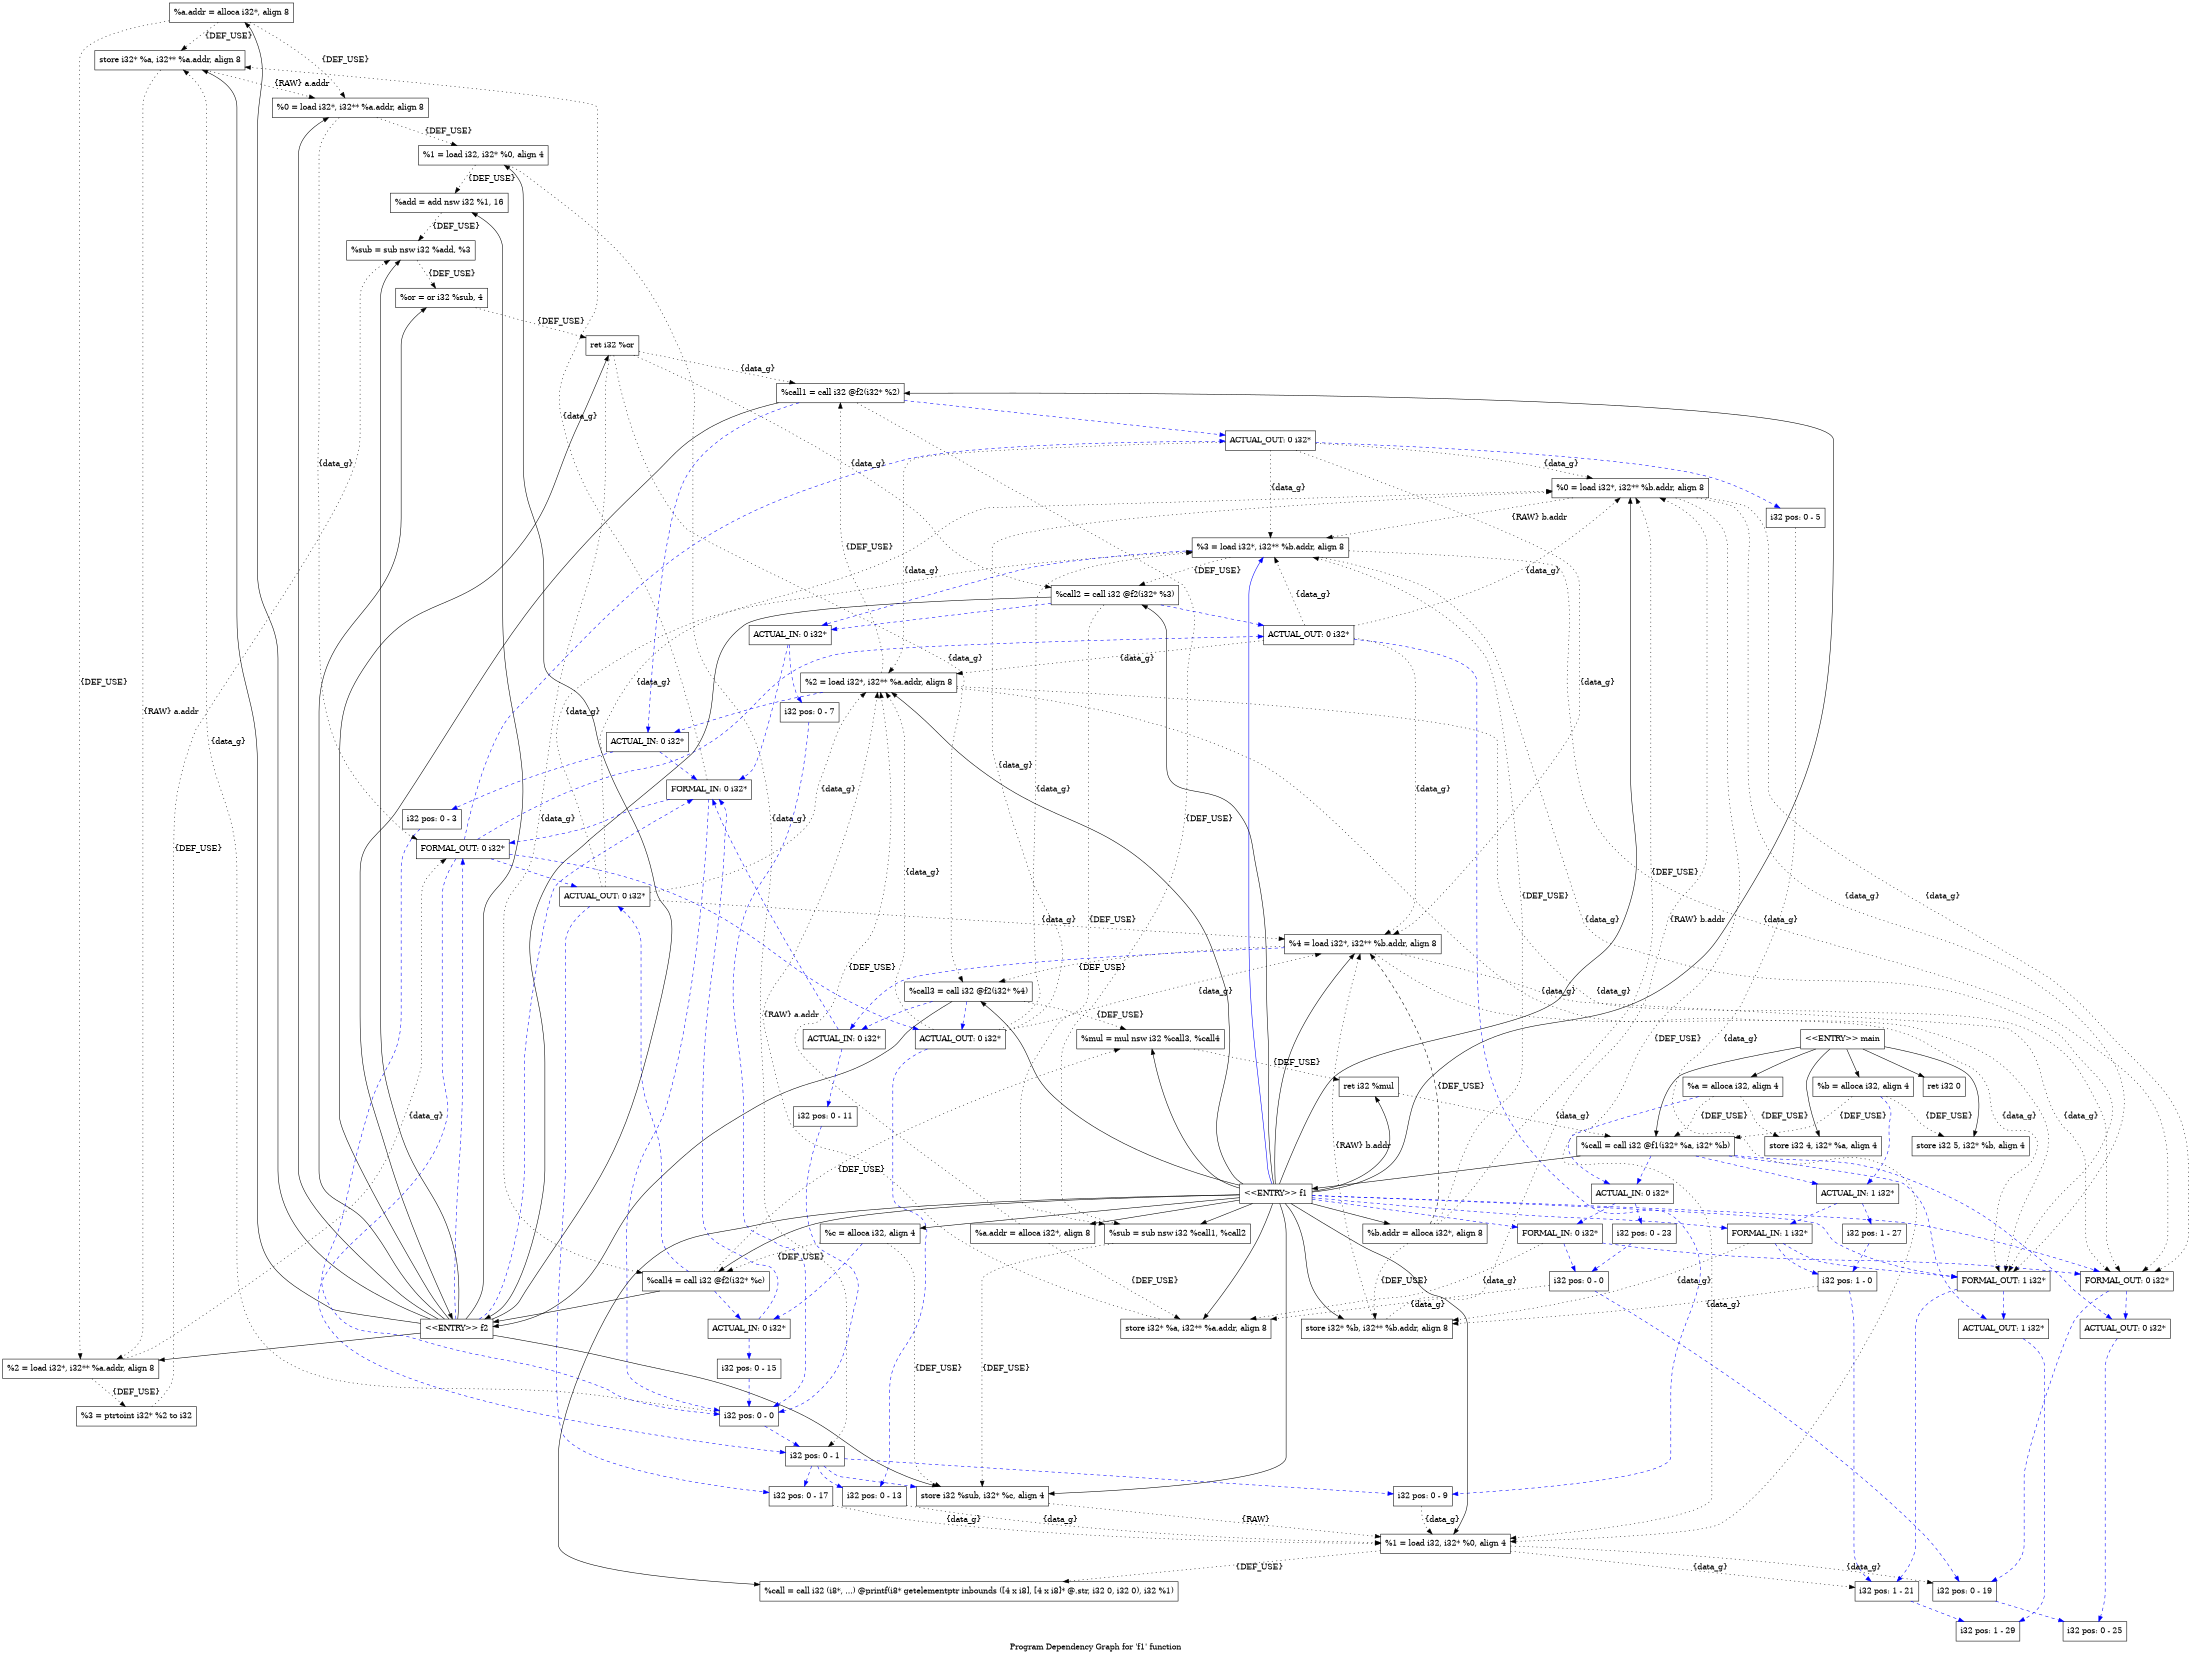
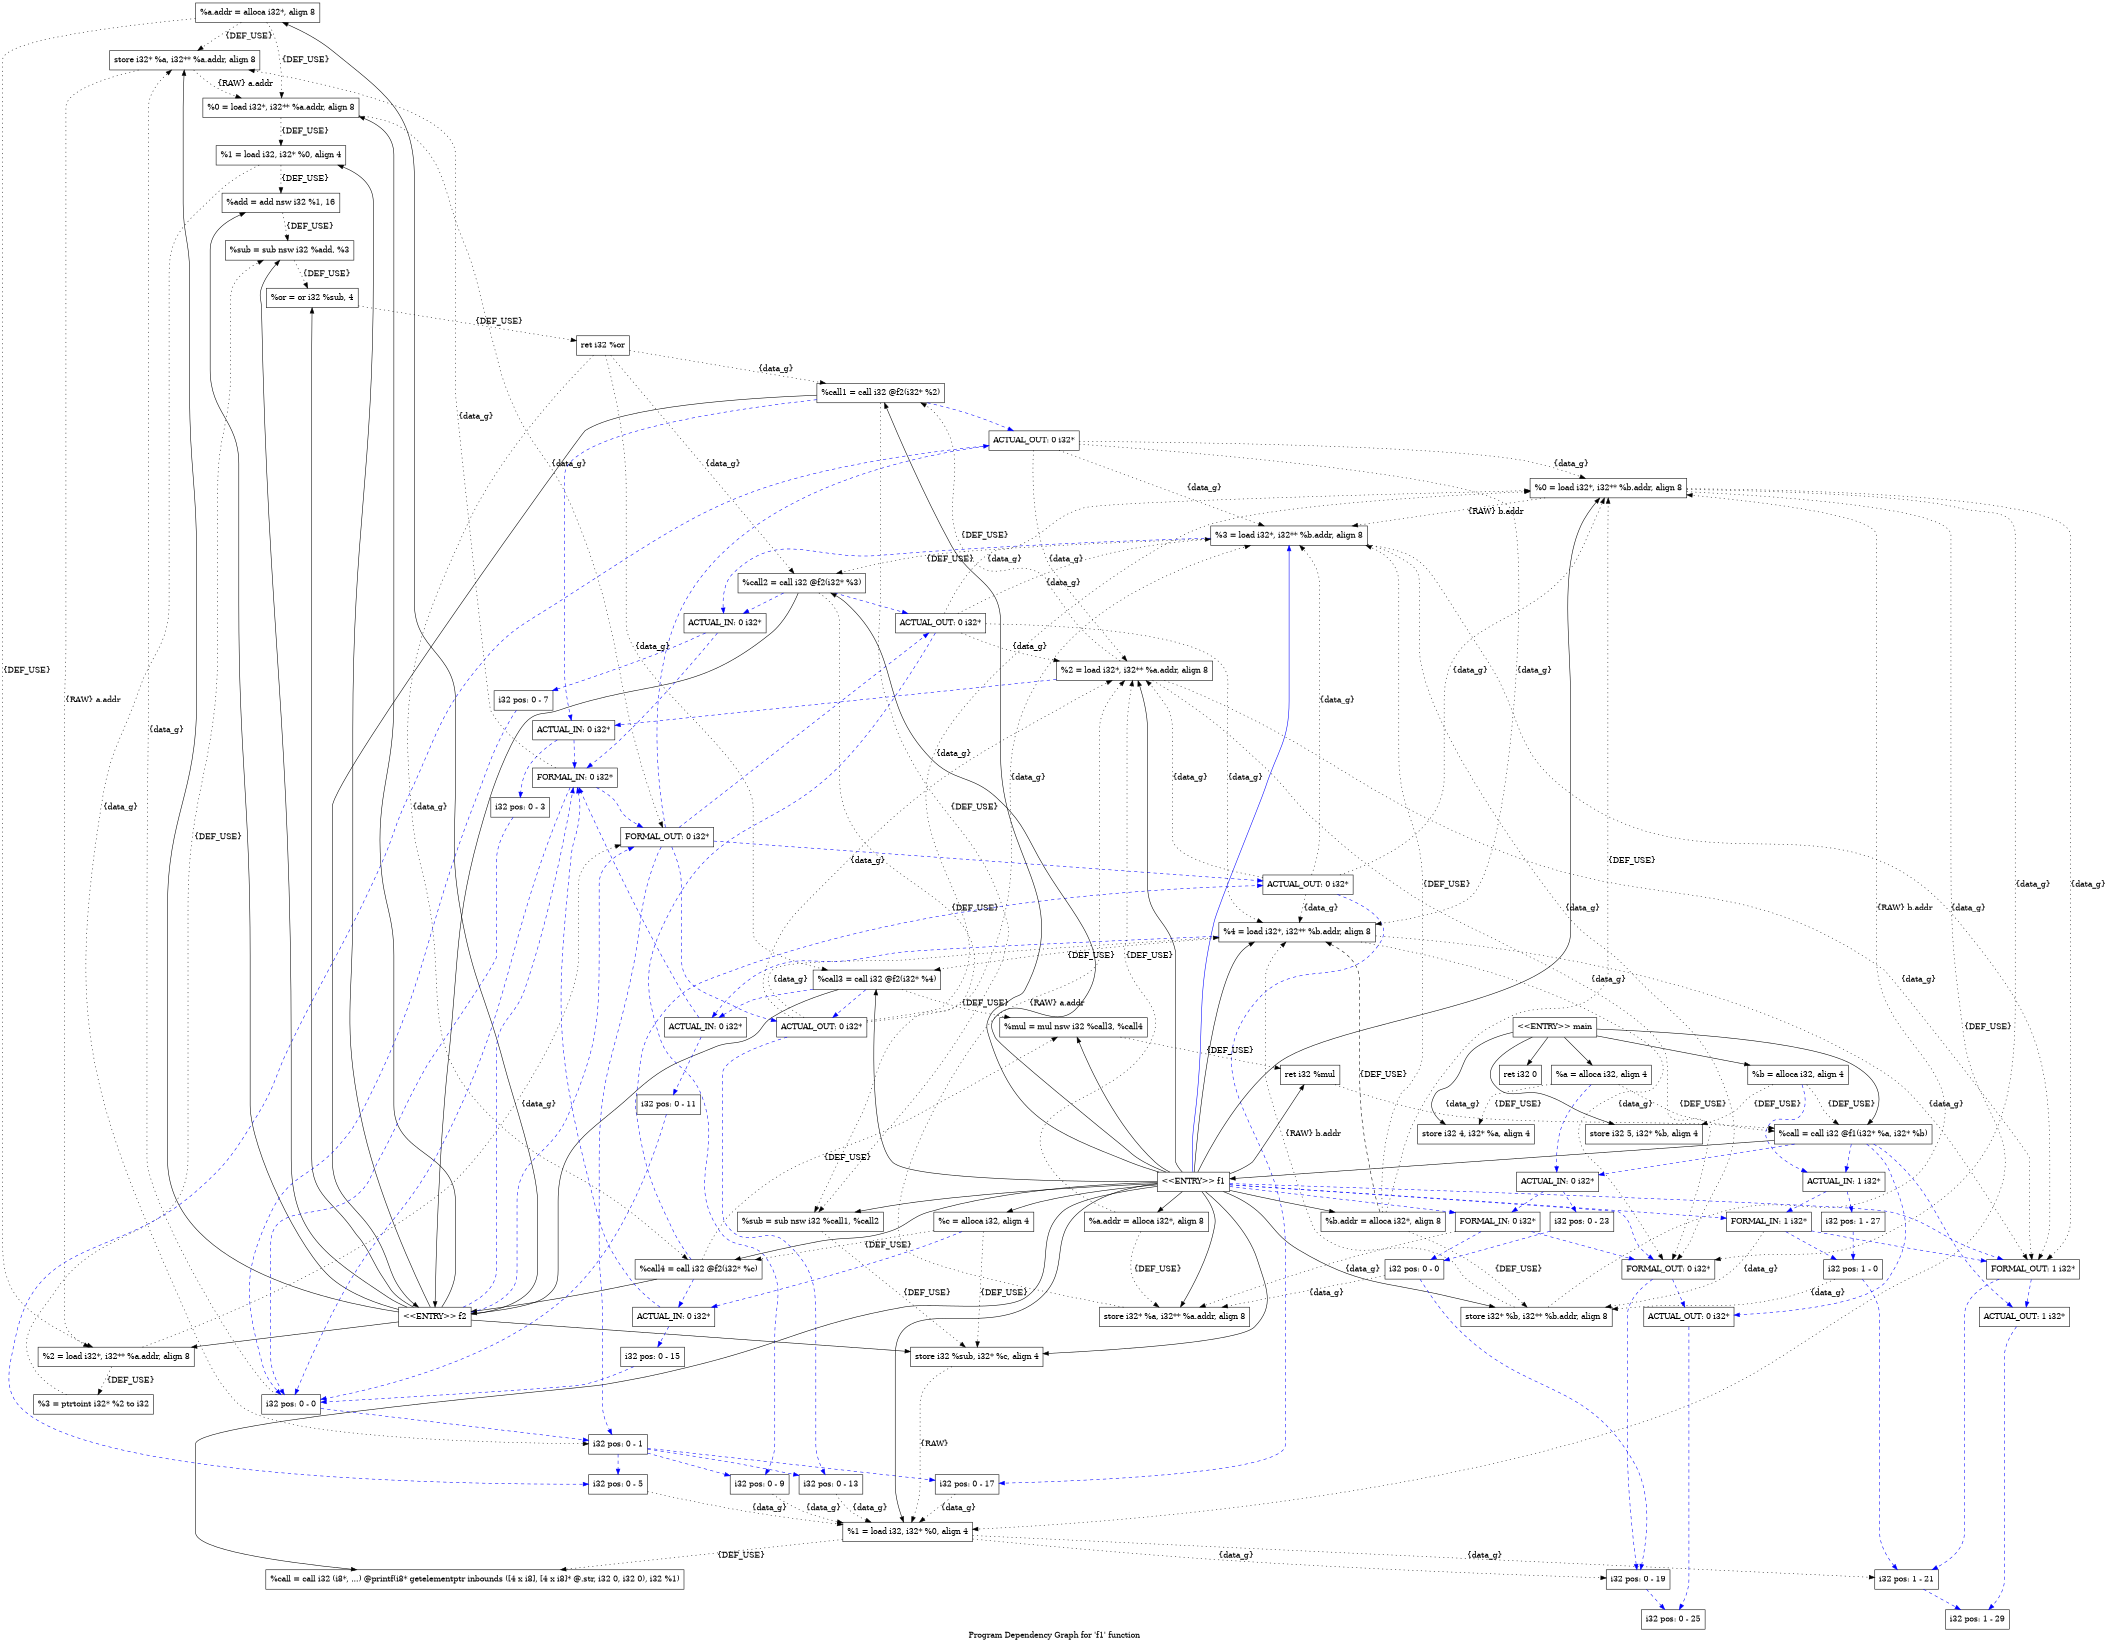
(340, 802) -> none
(866, 1480) -> (618, 1462)
